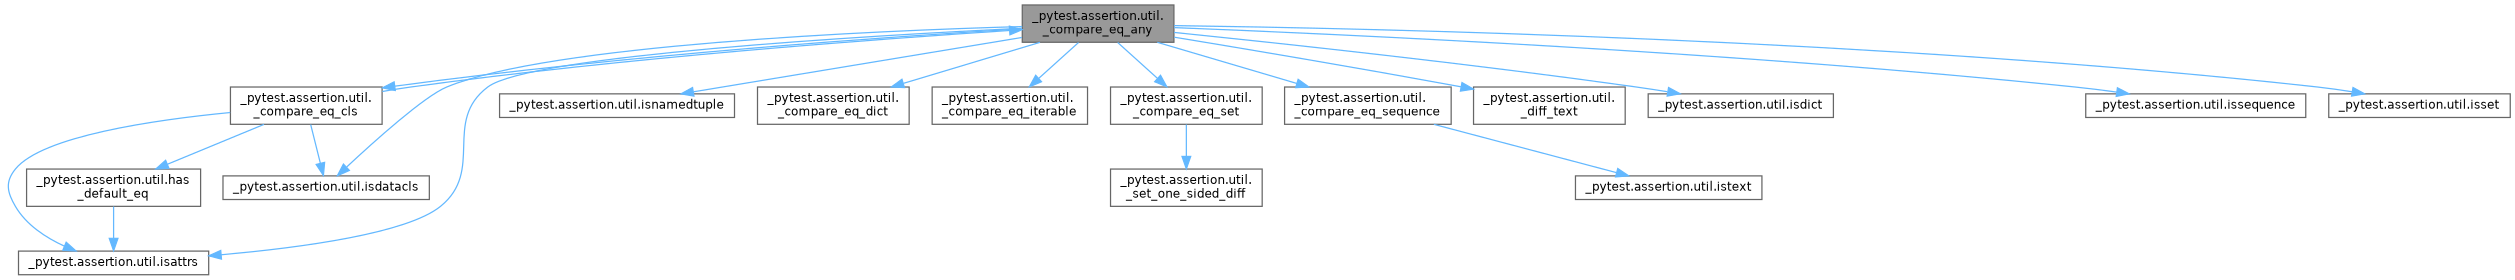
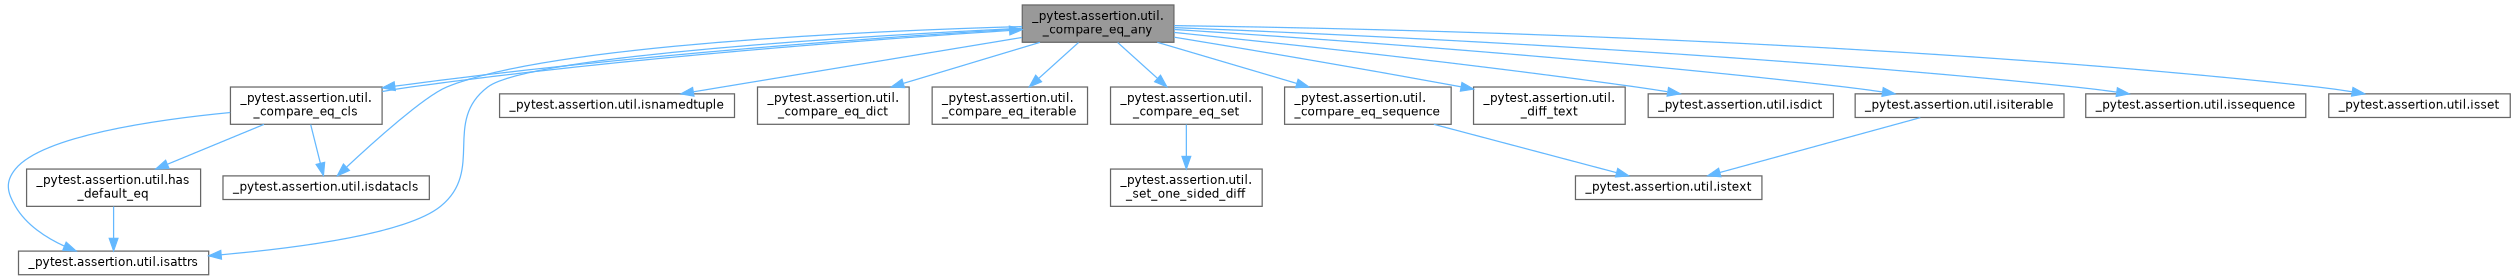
none -> (1960, 106)
